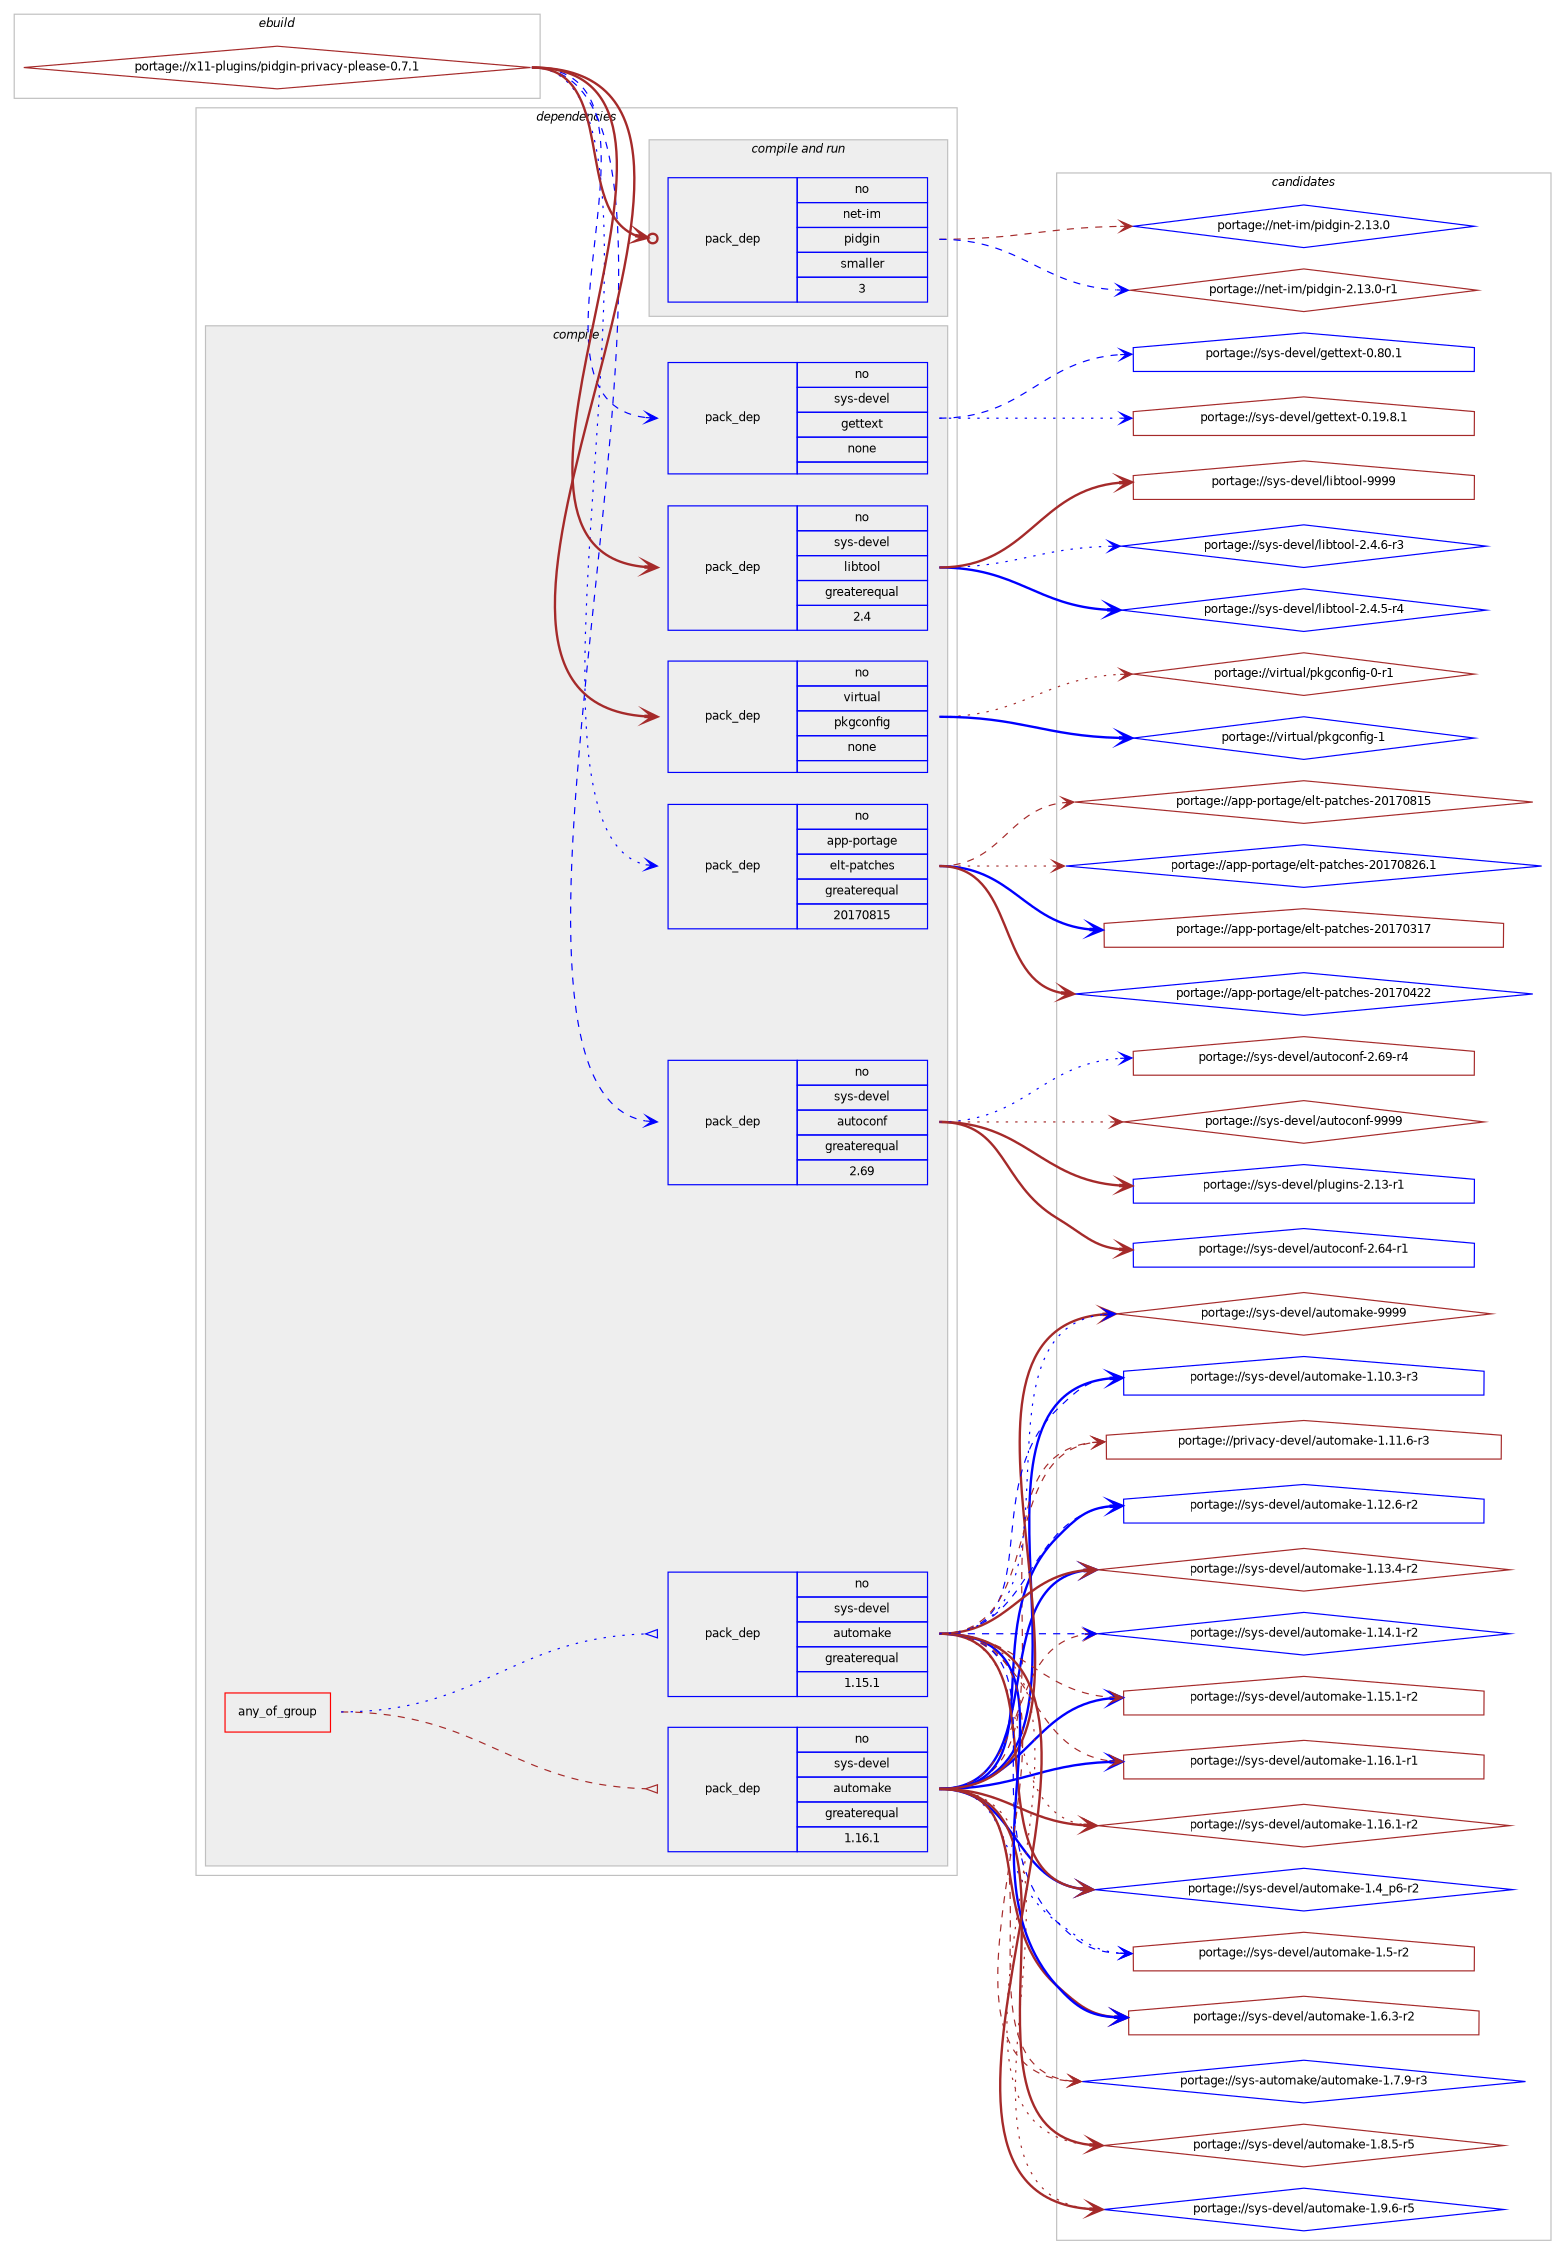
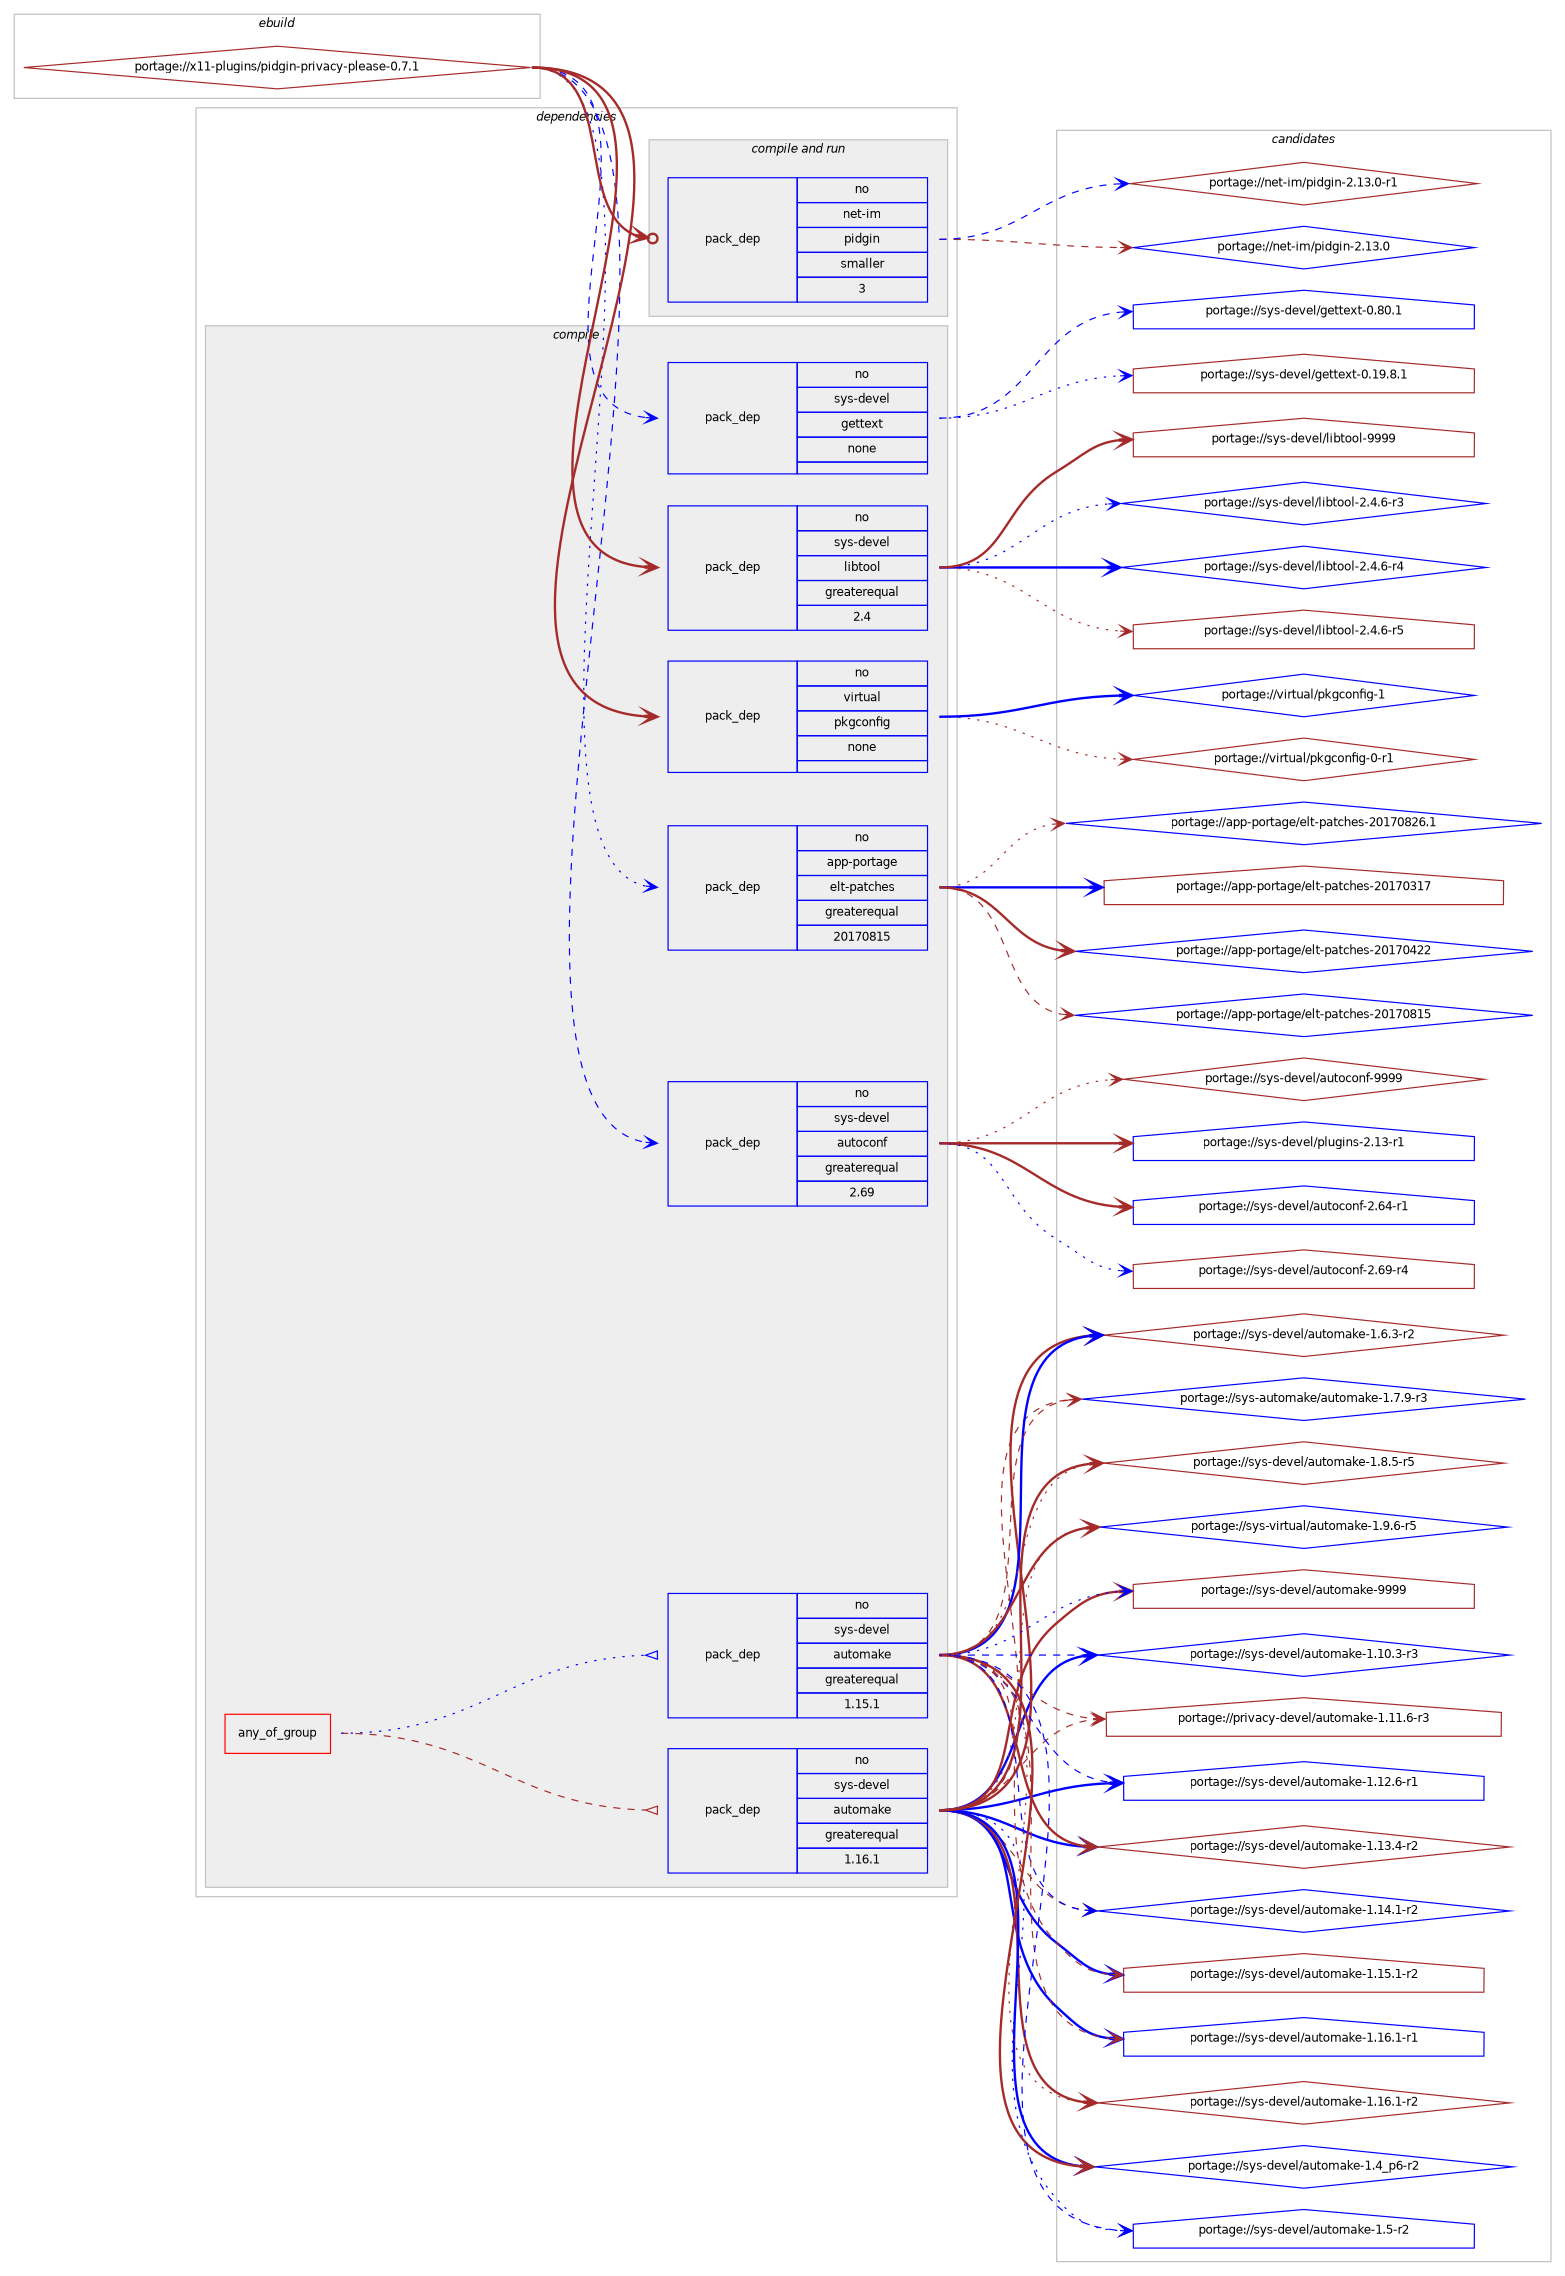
(1304, 610) -> (1304, 567)
none -> (1304, 631)
(1304, 802) -> (1304, 1015)
(1304, 1314) -> (1304, 1591)
(1304, 1378) -> (1304, 1655)
(1304, 1506) -> (1304, 1783)
(1304, 1762) -> (1304, 2039)
(1304, 1954) -> (1304, 2231)
(1304, 2018) -> (1304, 1335)
(1304, 2210) -> (1304, 1527)
